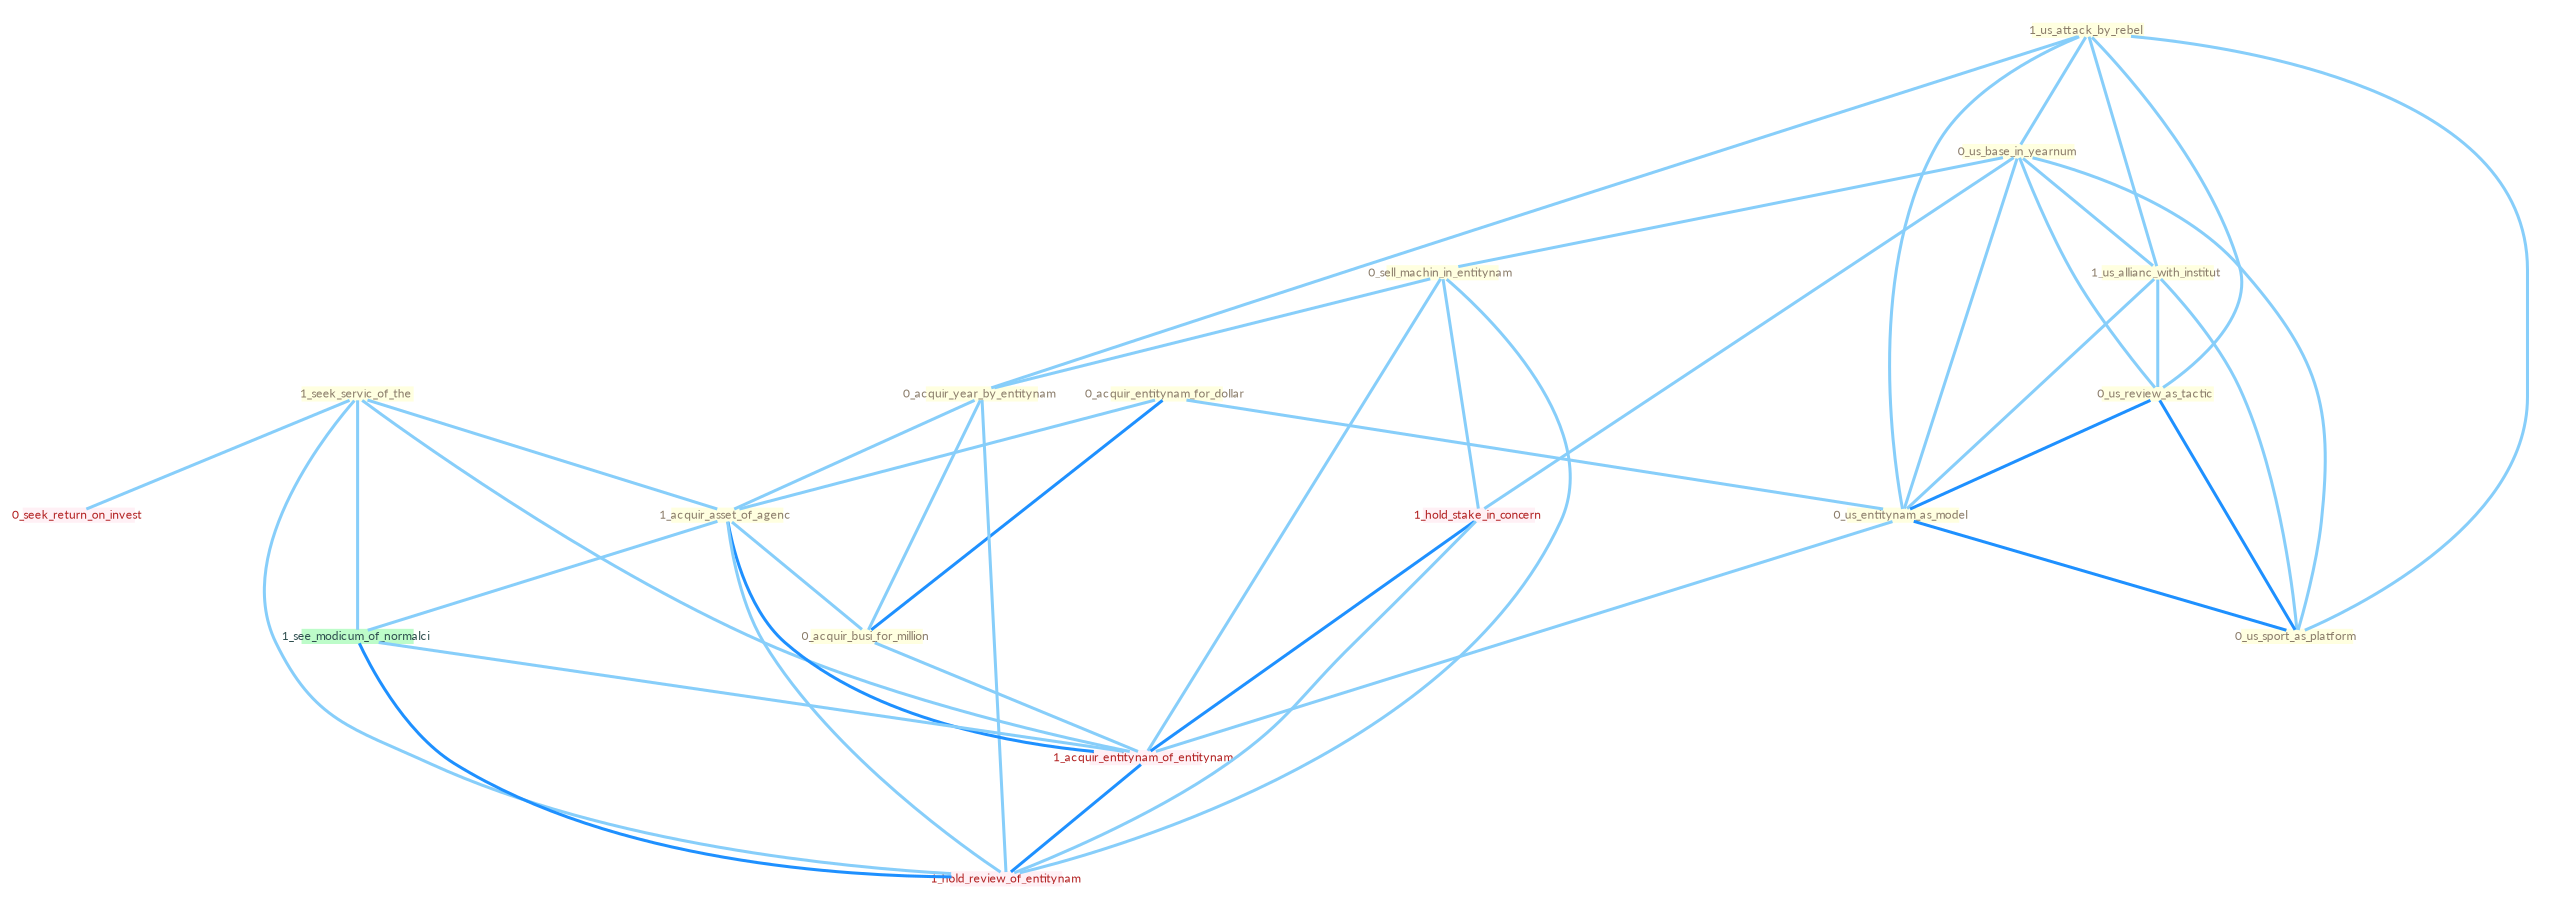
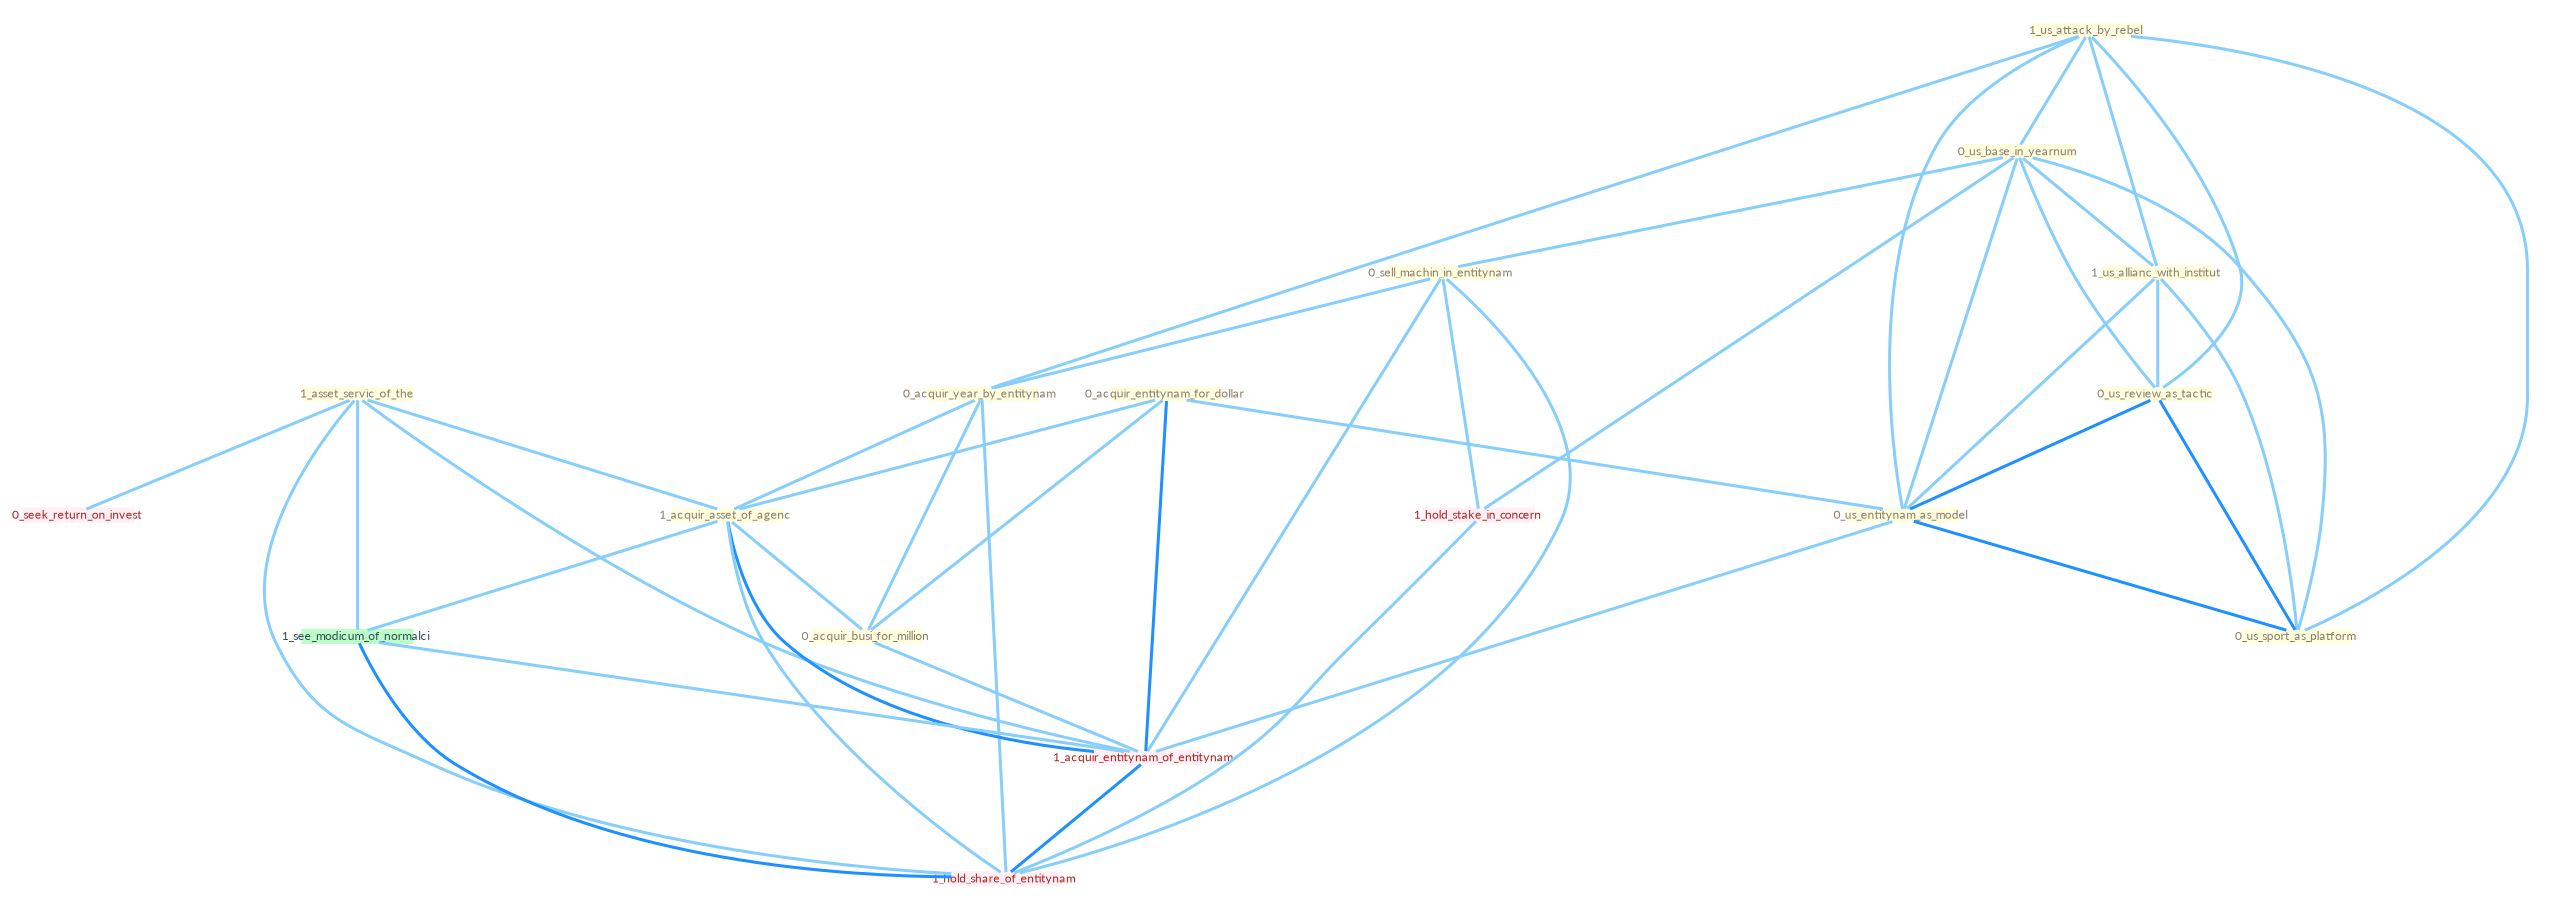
(358, 394) -> (358, 394)
(1017, 515) -> (1017, 515)
(1312, 636) -> (1156, 576)
(1006, 879) -> (1006, 879)
